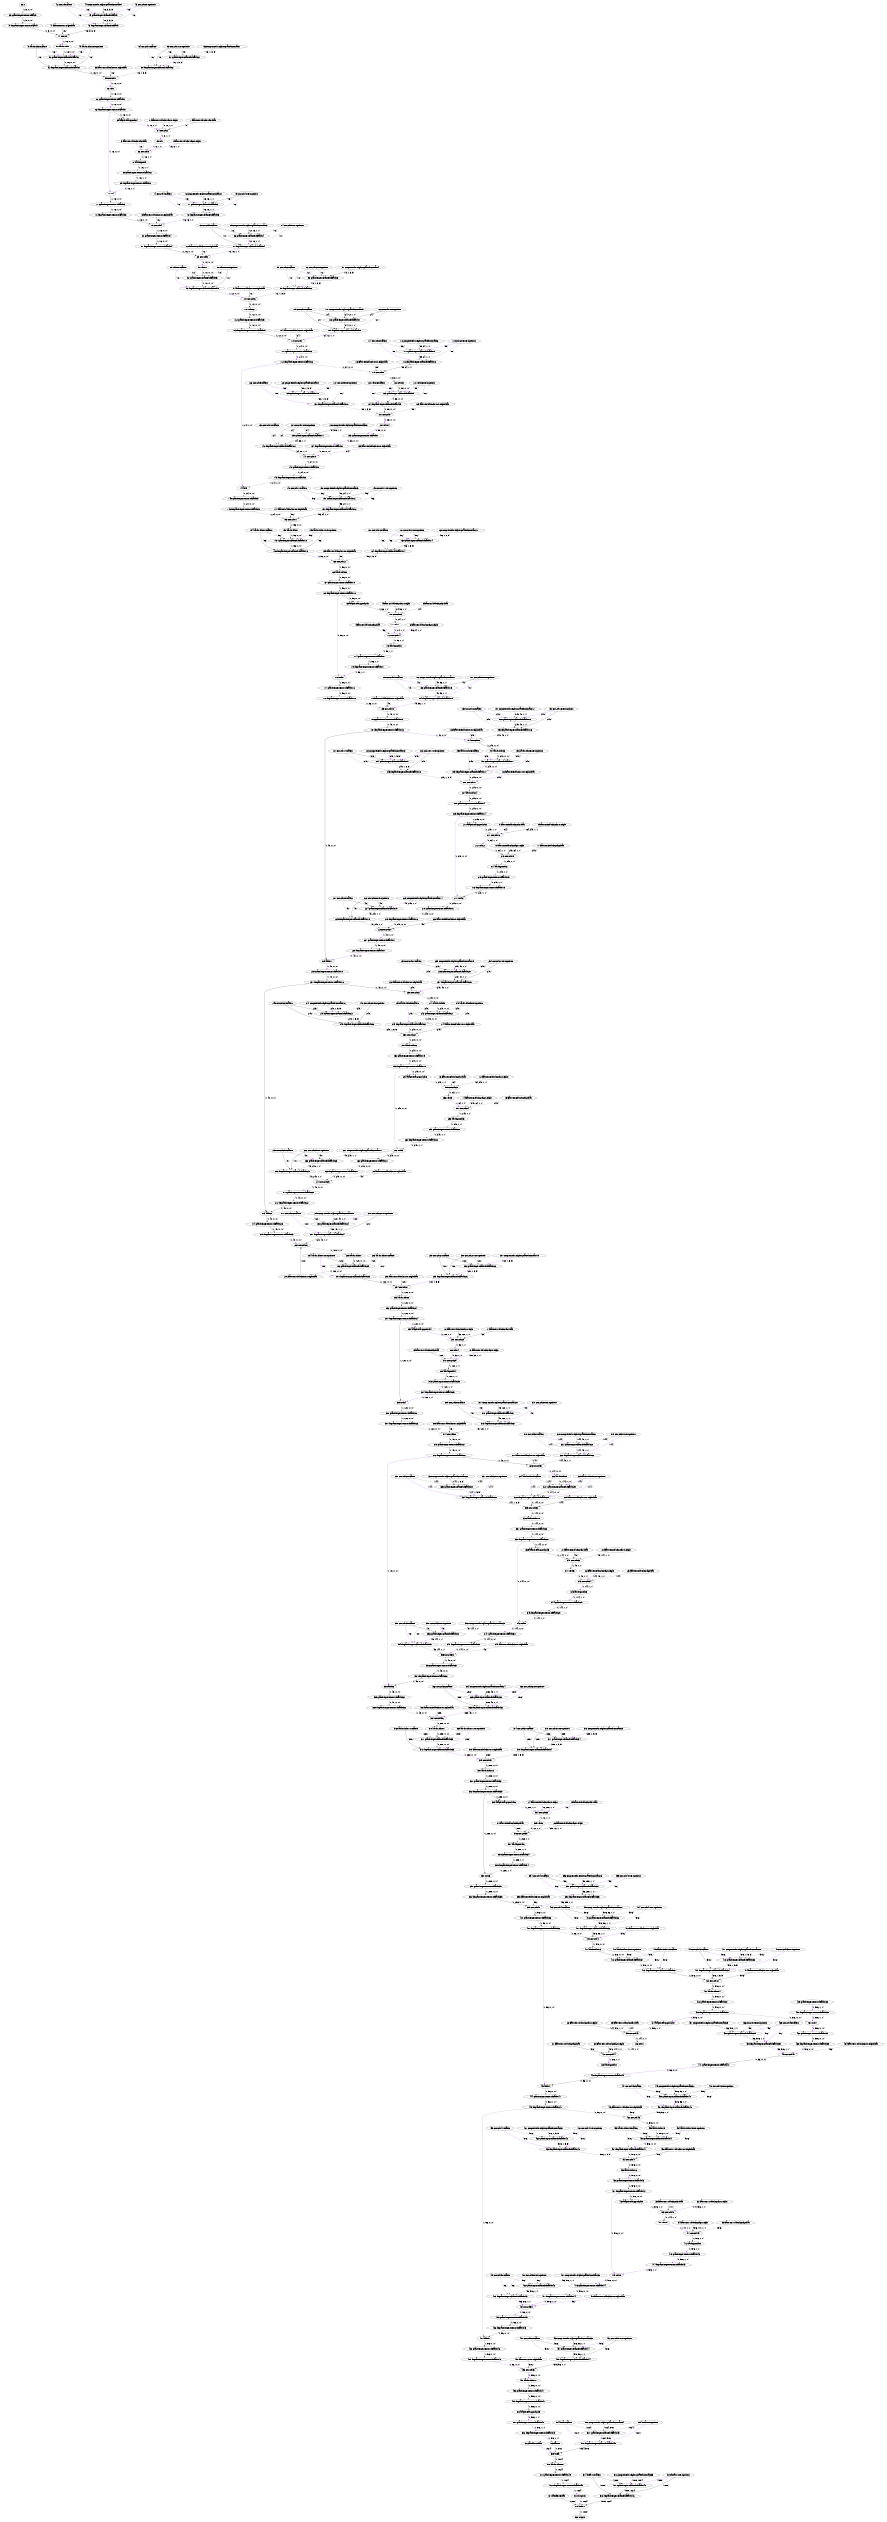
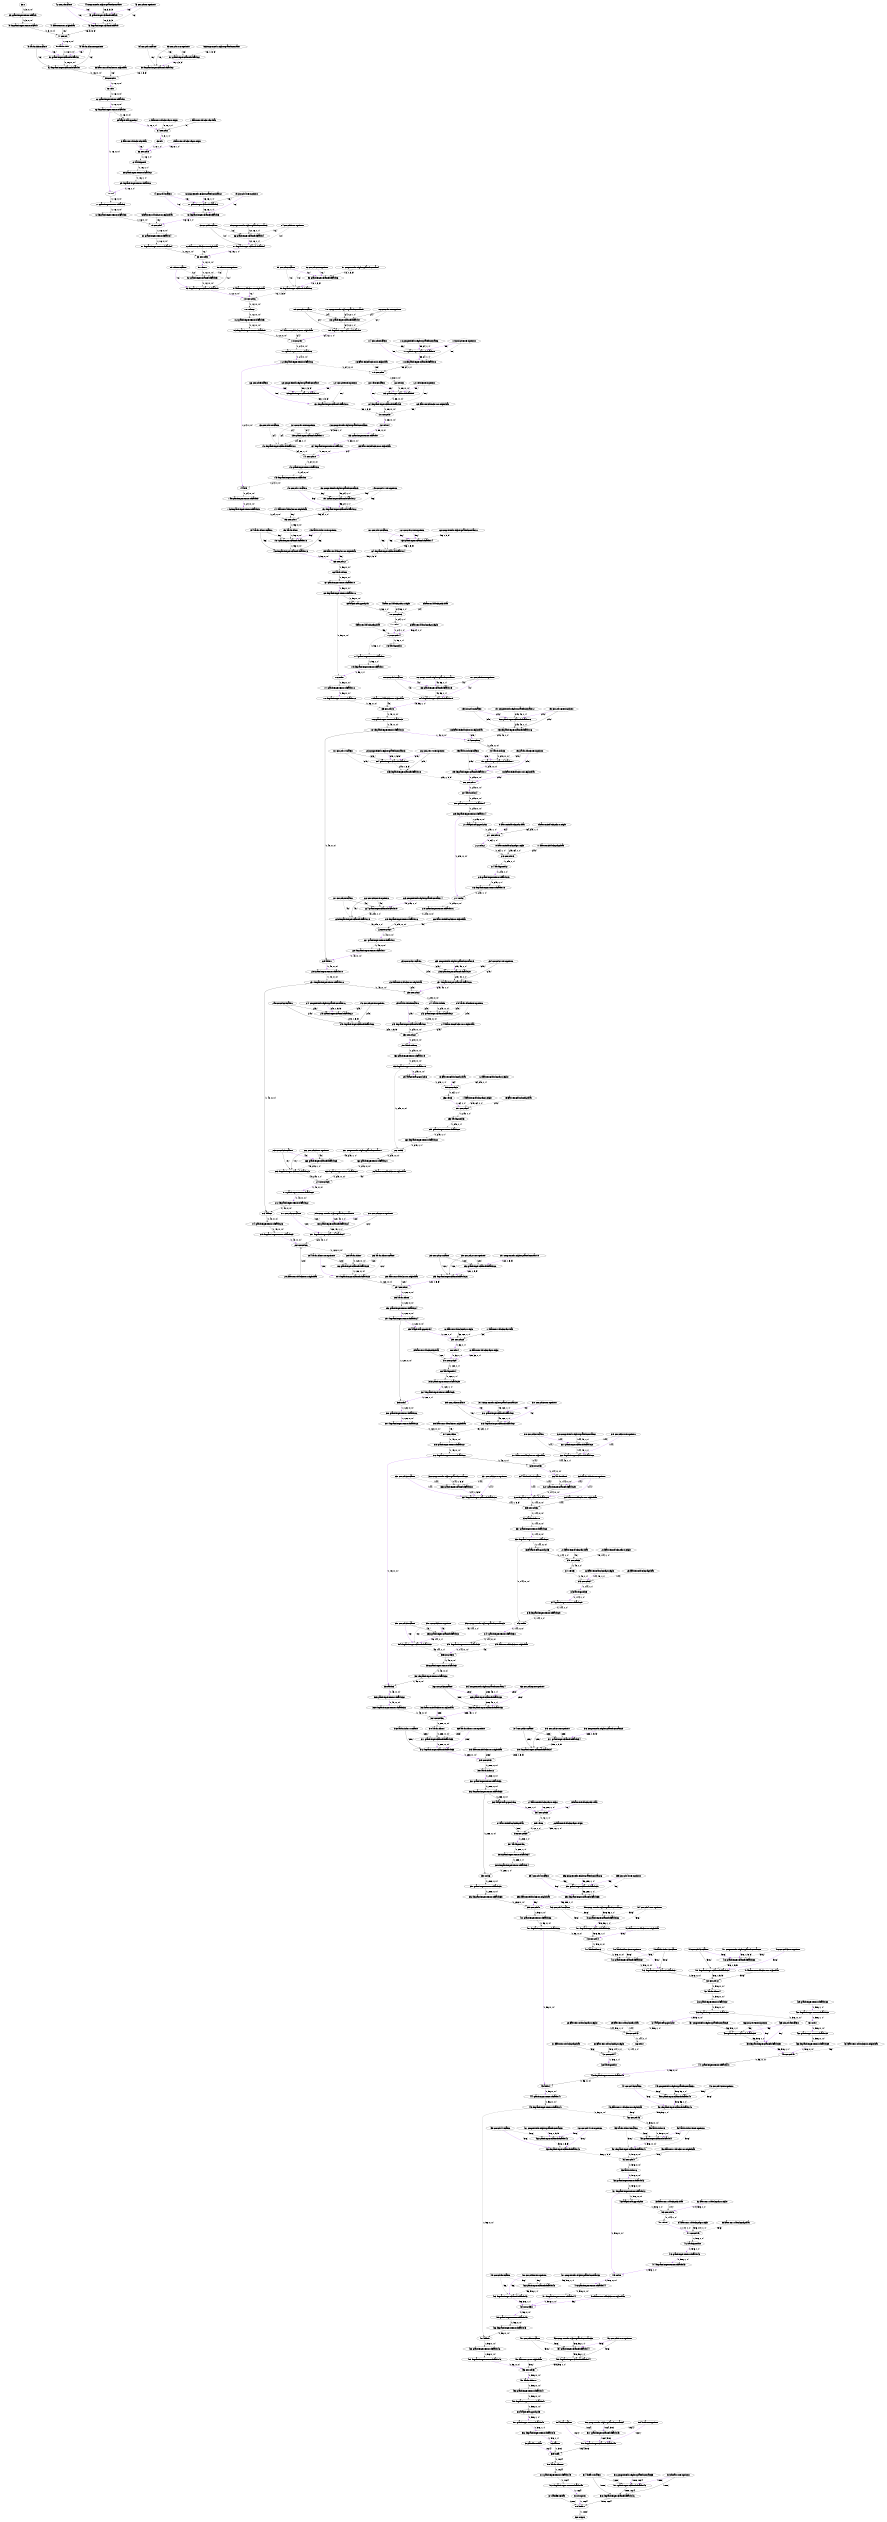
(202, 289) -> (202, 289)
(382, 651) -> (373, 641)
(387, 720) -> (387, 720)
(327, 1271) -> (353, 1271)
